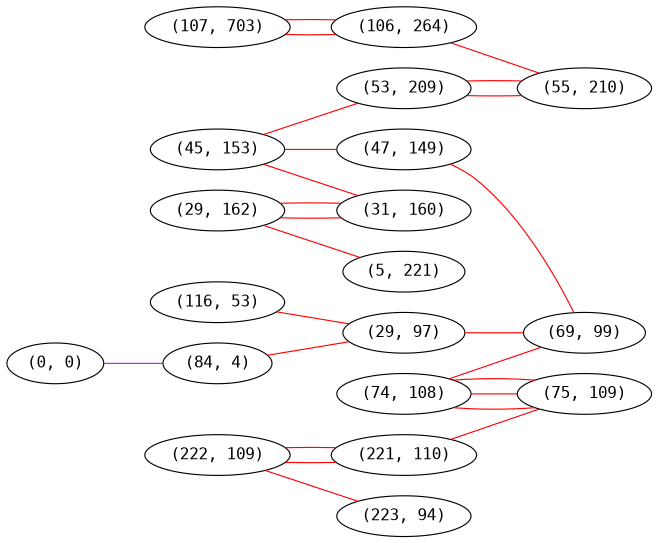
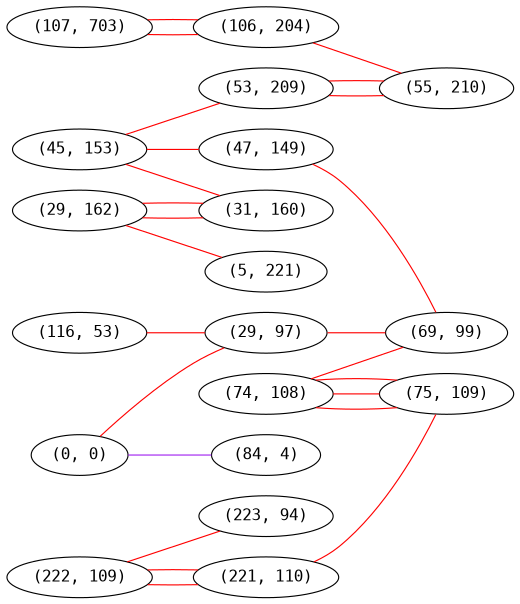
(404, 27) -> (266, 27)
(308, 348) -> (159, 387)
